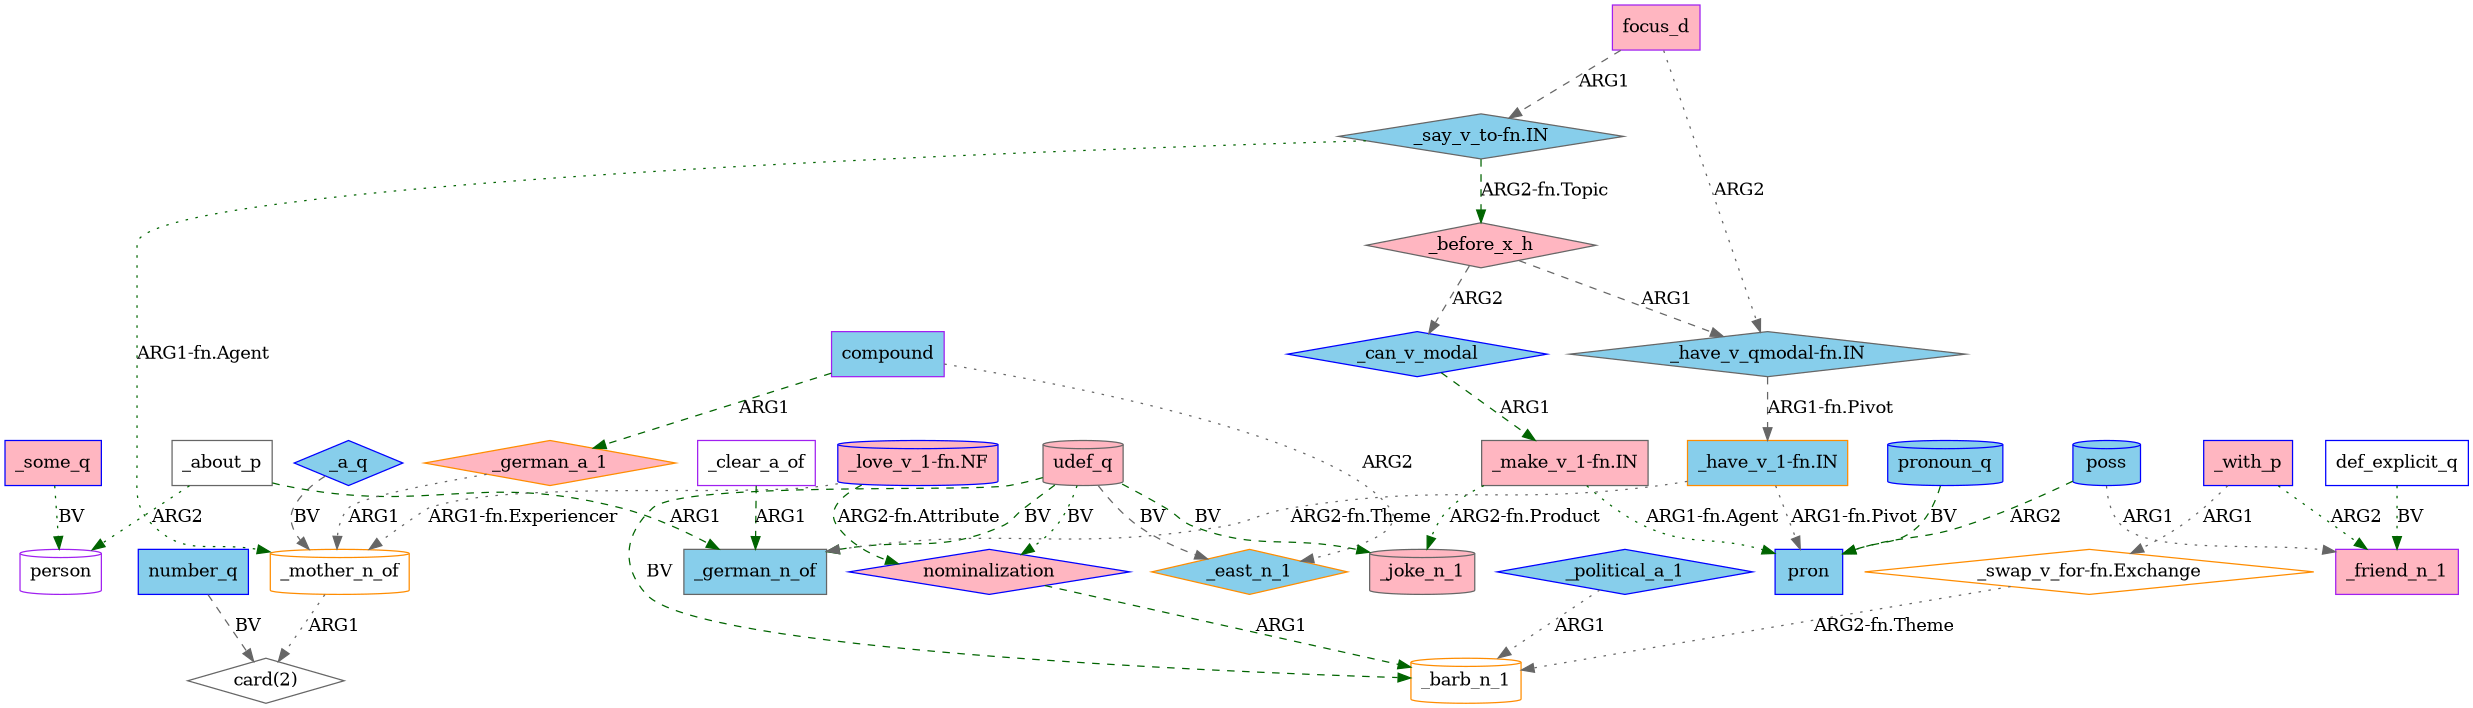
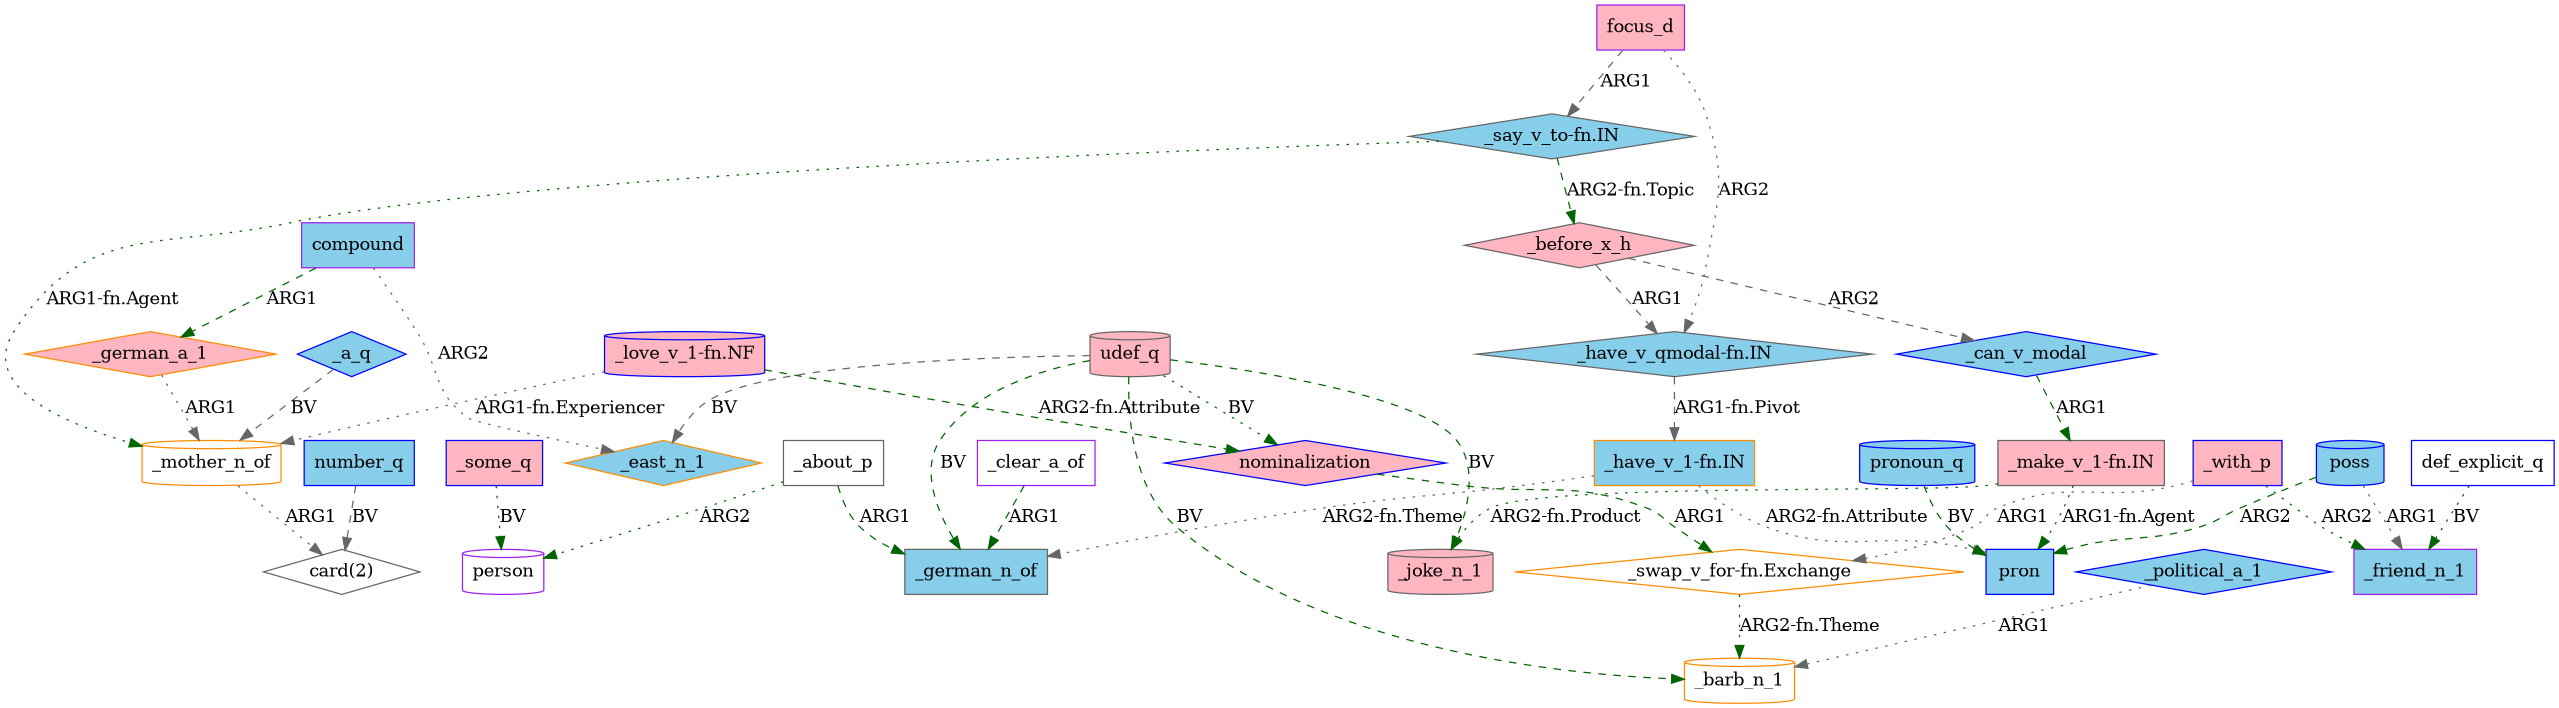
(1855, 517) -> (1847, 517)
(2397, 572) -> (2415, 572)
(1222, 625) -> (1554, 490)
(1772, 627) -> (1740, 620)
